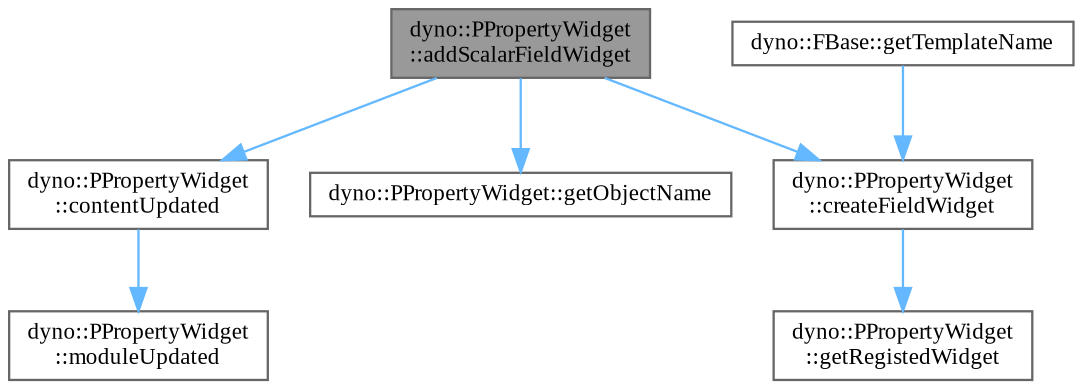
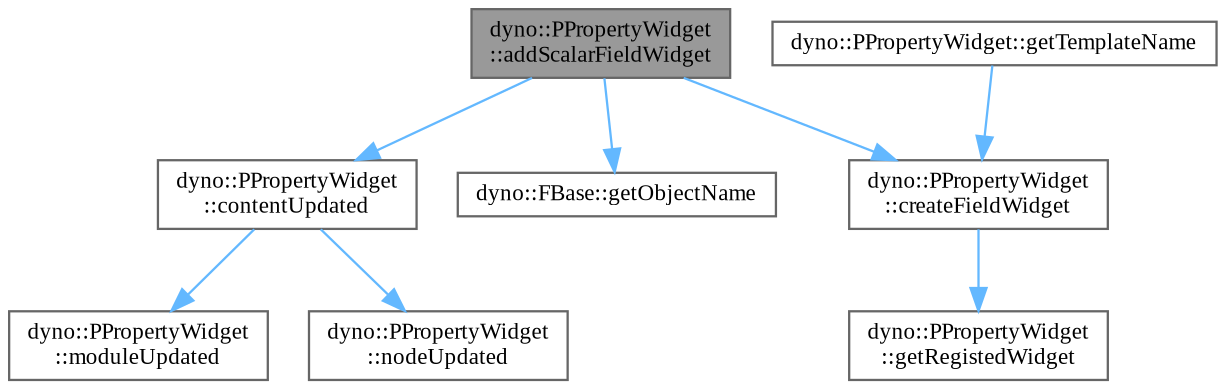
(903, 43) -> (995, 43)
(521, 195) -> (617, 195)
none -> (438, 346)
